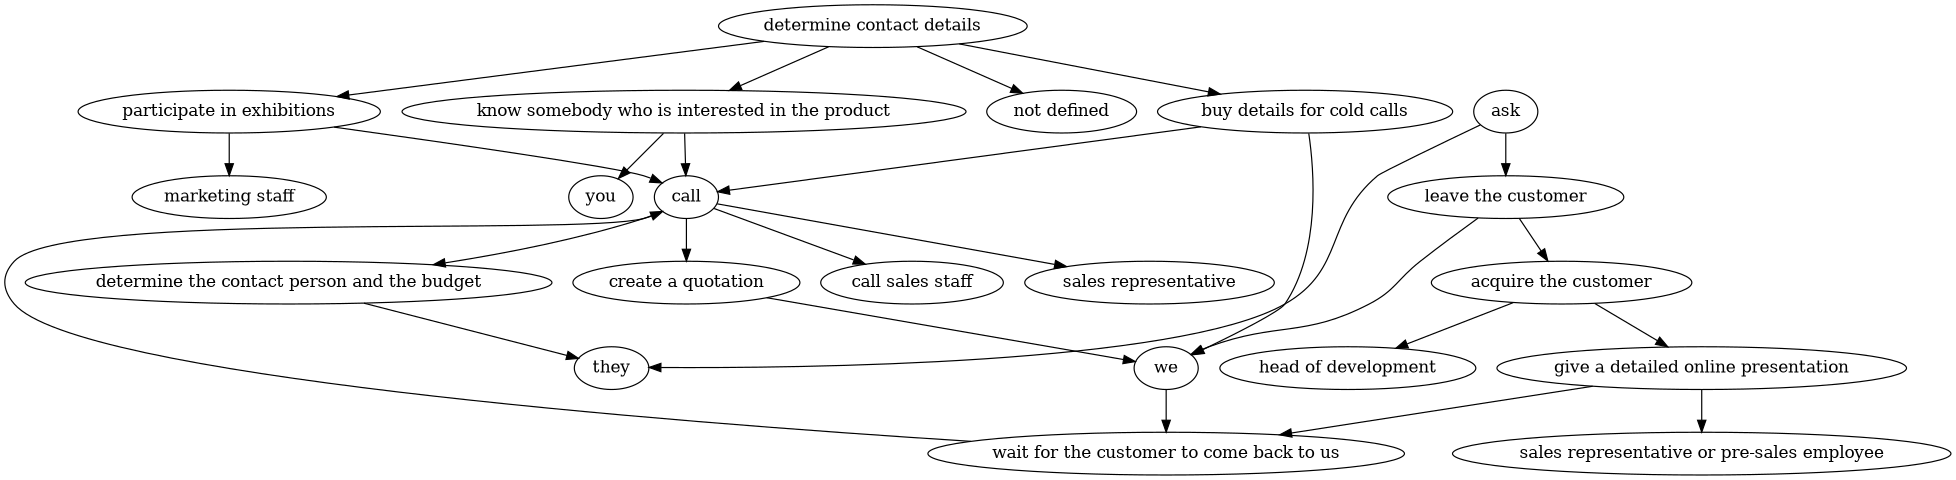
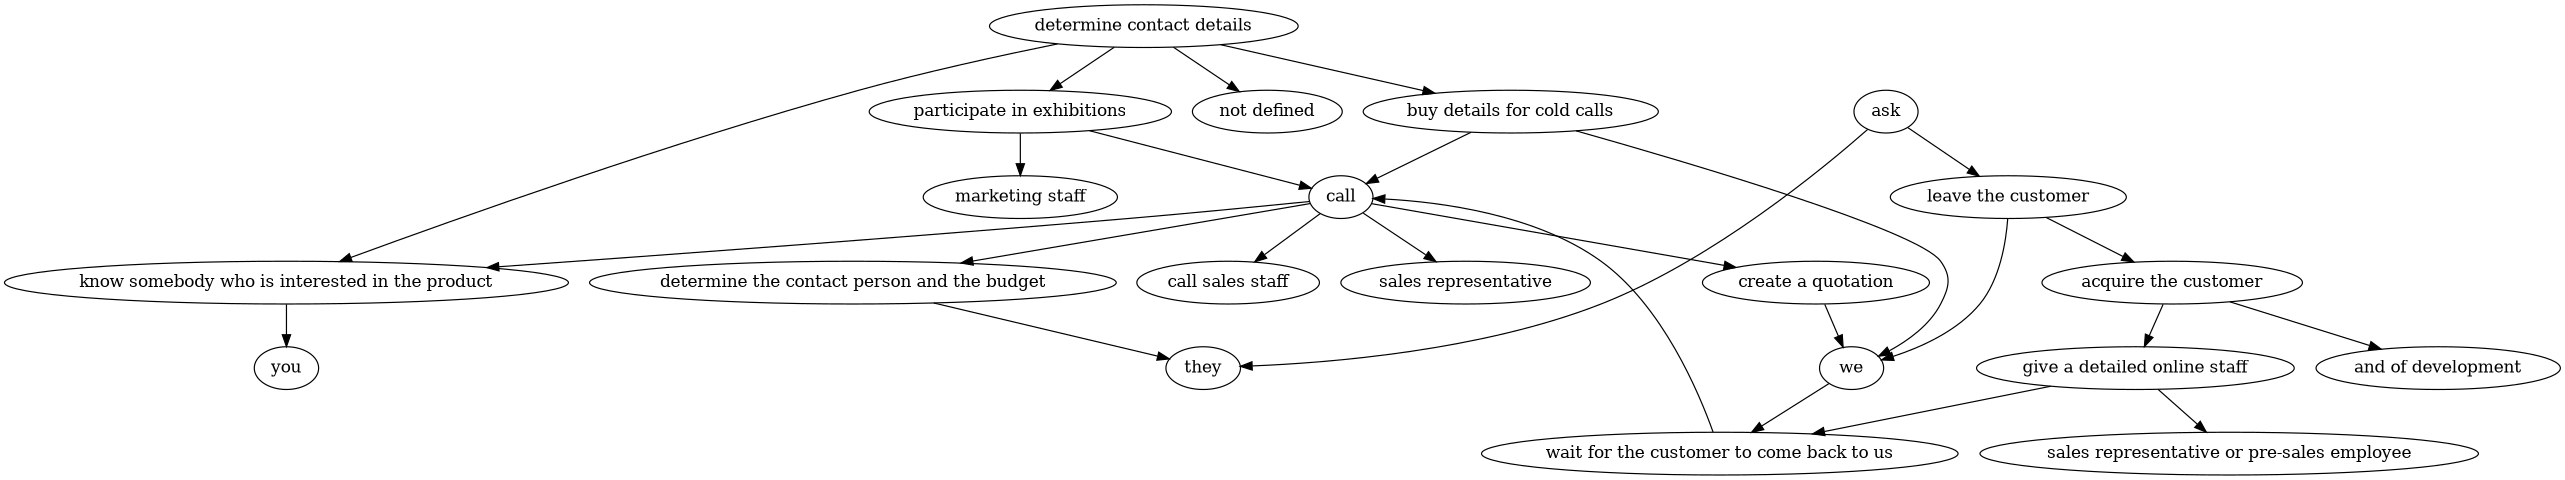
(685, 149) -> (904, 237)
(1348, 368) -> (2438, 368)
(1702, 368) -> (2135, 368)
